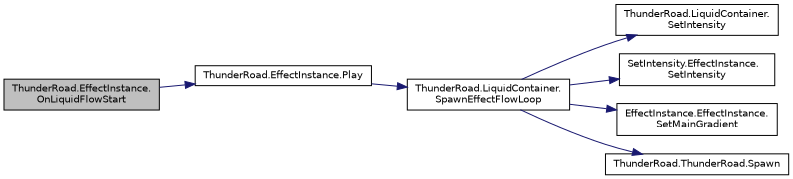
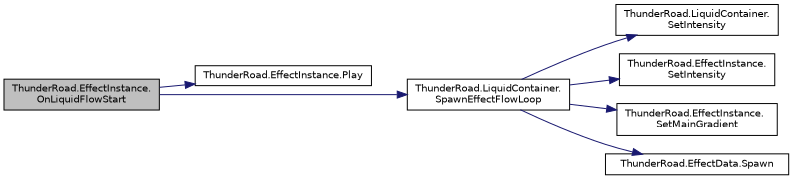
(697, 70) -> (697, 70)
(384, 85) -> (278, 95)
(697, 120) -> (697, 120)
(697, 164) -> (697, 164)
